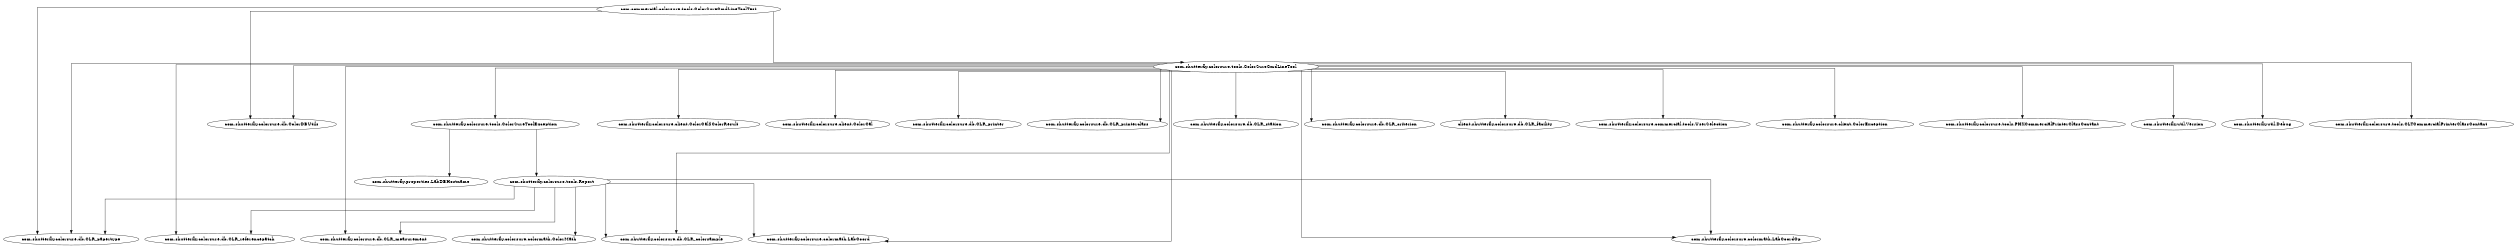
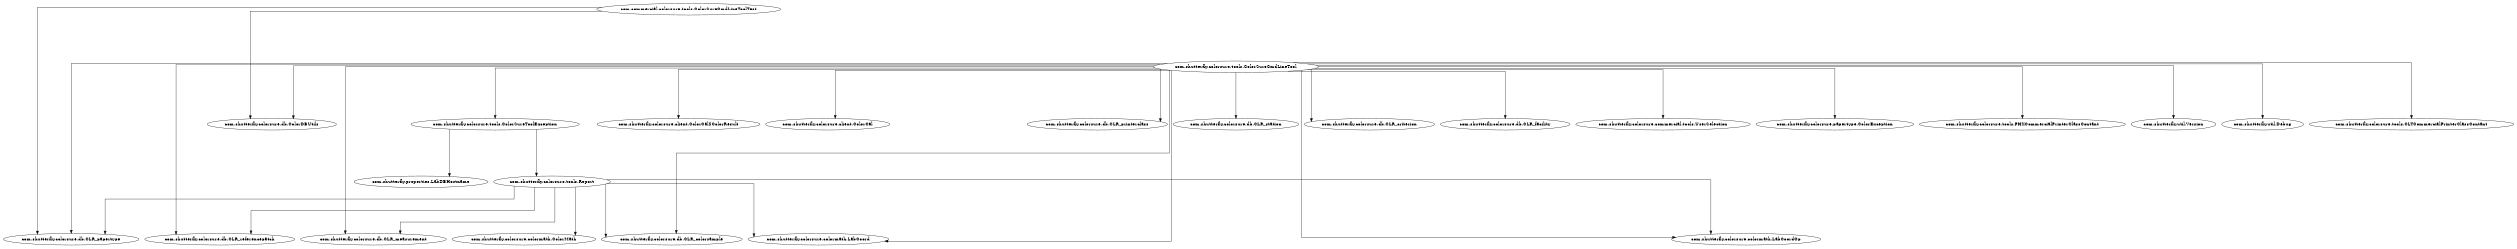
(952, 62) -> none
(958, 124) -> none
(1505, 124) -> (1505, 124)
(1835, 124) -> (1835, 124)
